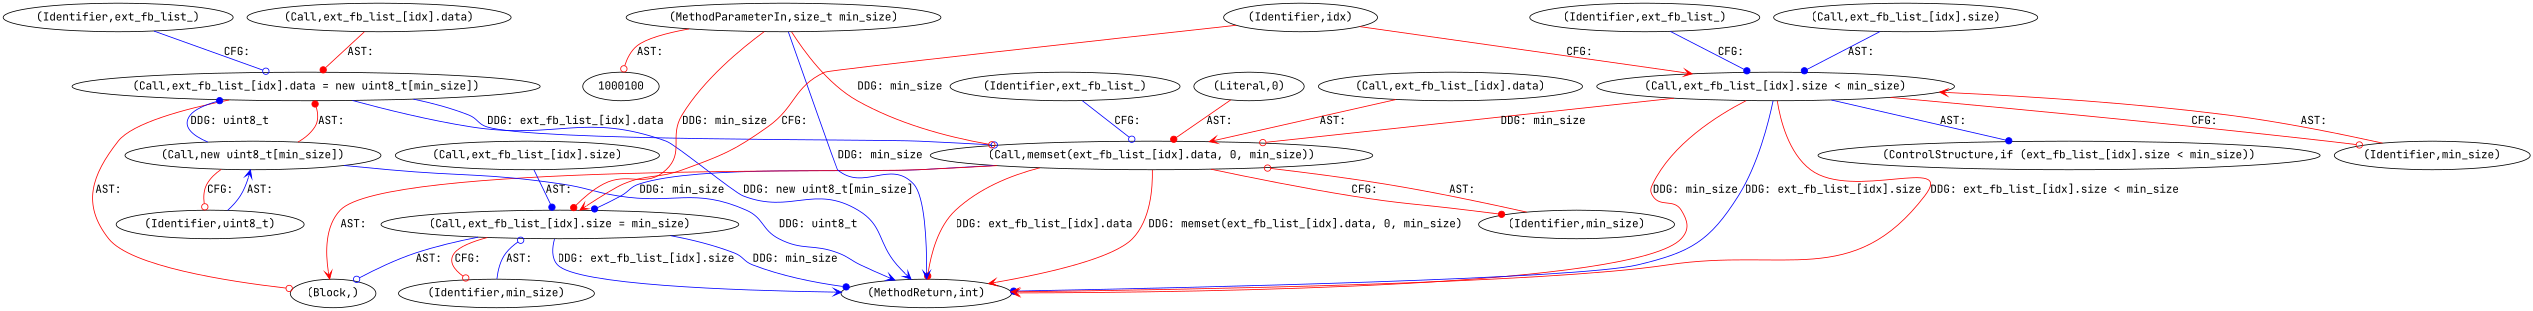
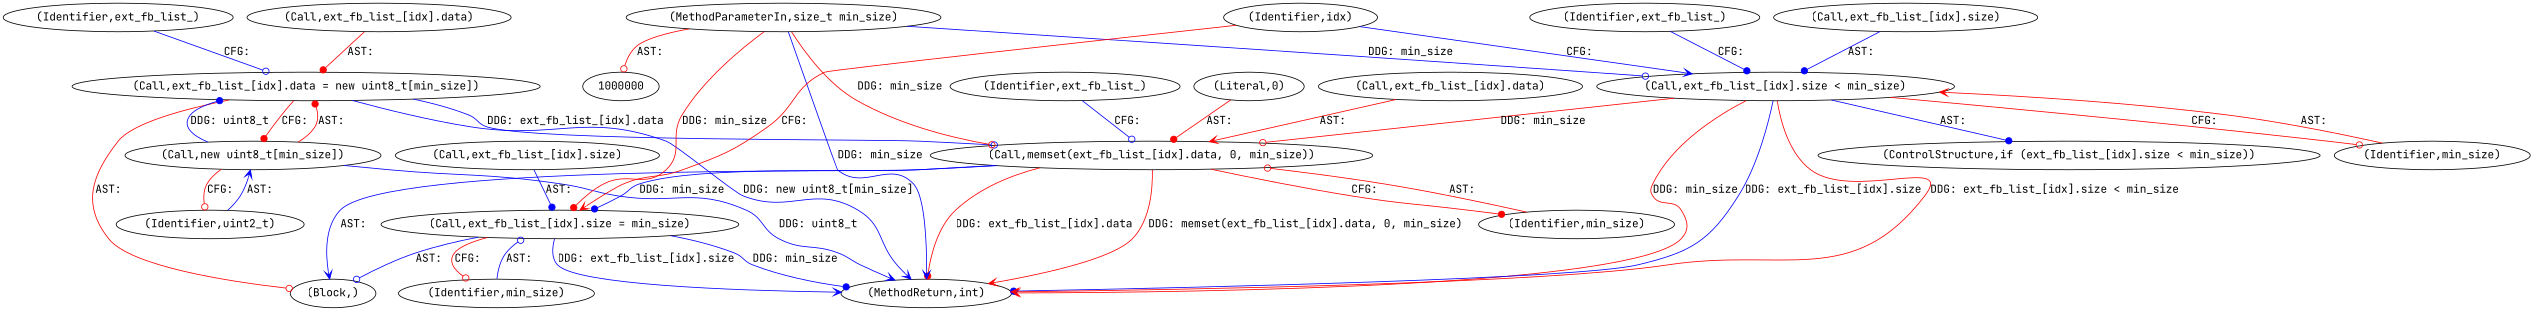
(1522, 50) -> (1522, 50)
none -> (1275, 51)
(621, 86) -> (621, 86)
none -> (279, 118)
(634, 173) -> (634, 173)
(210, 224) -> (210, 224)
